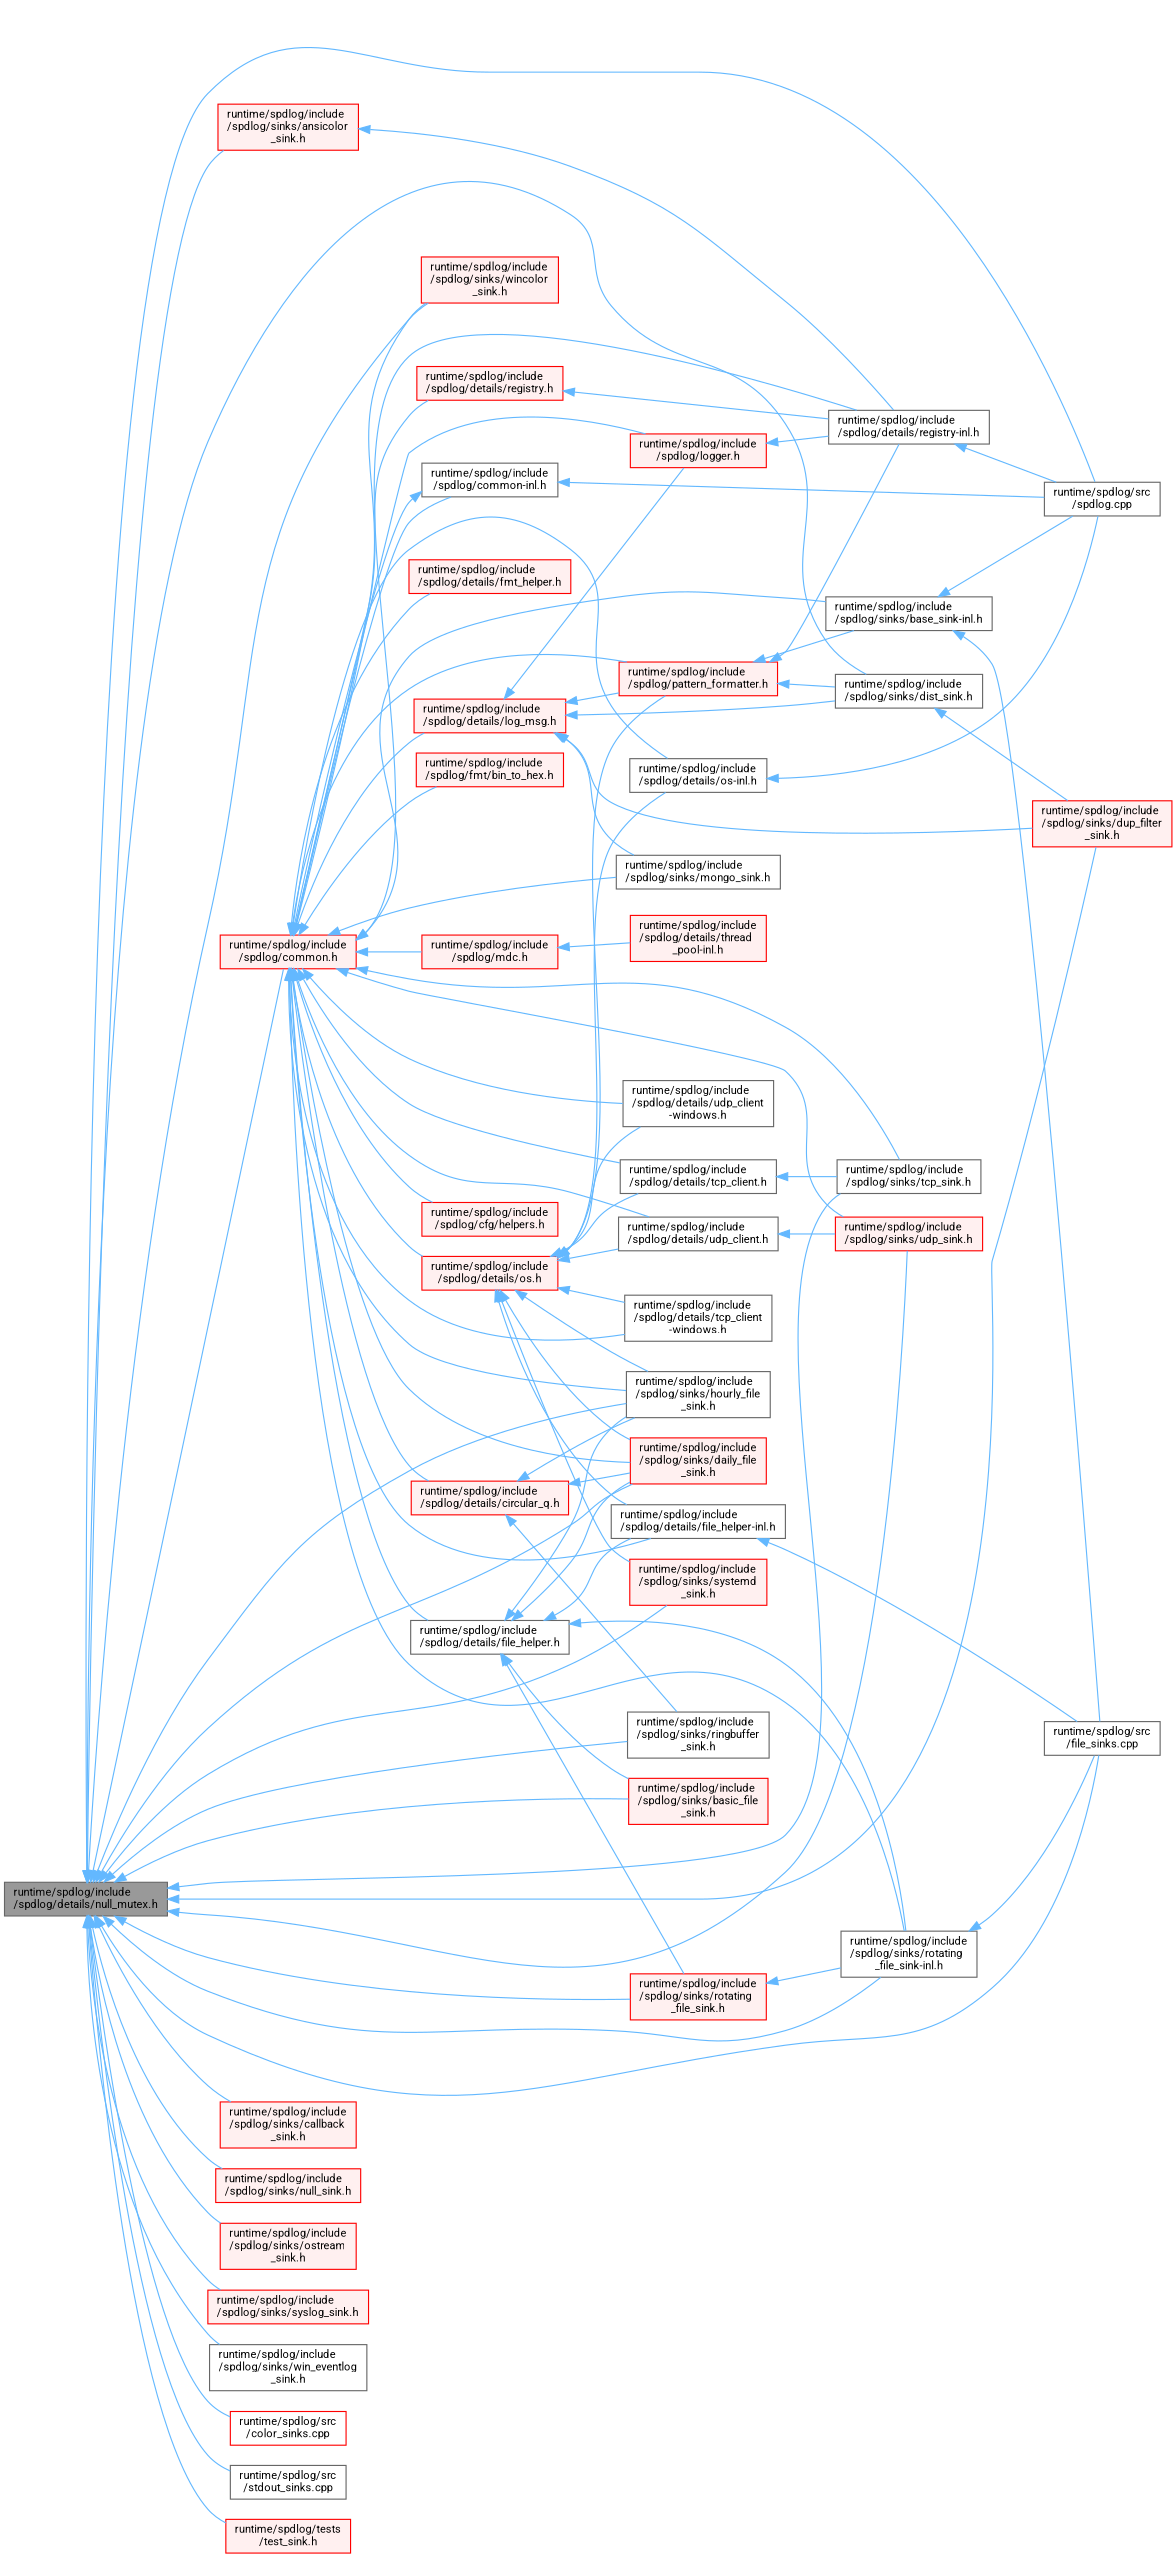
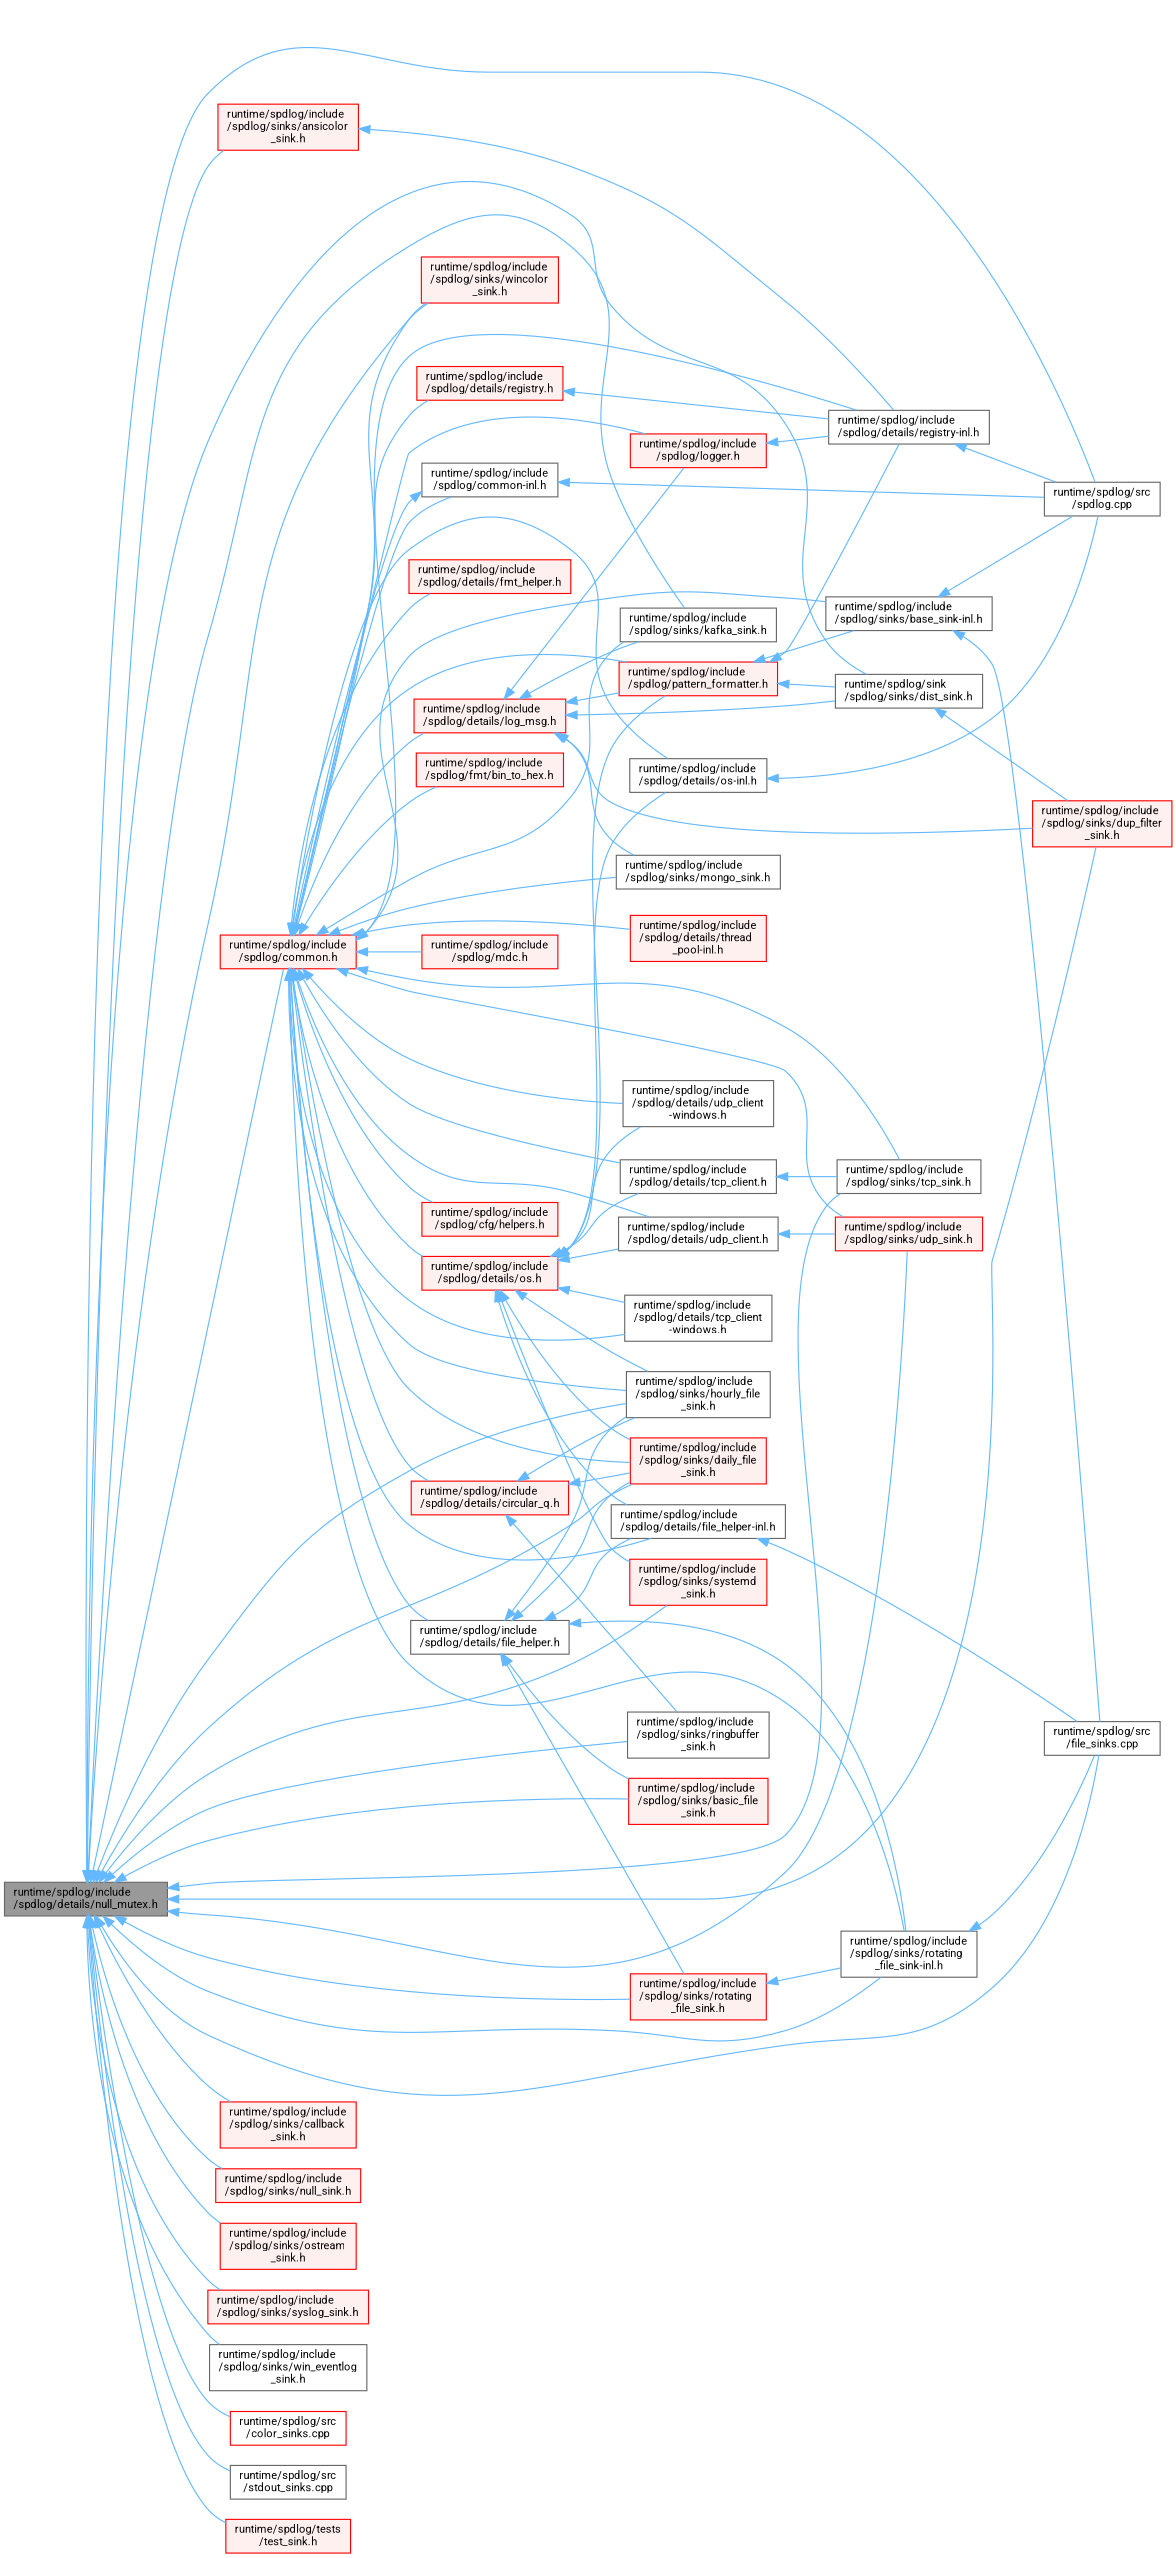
none -> (698, 625)
(909, 691) -> (909, 691)
(603, 945) -> (497, 921)
